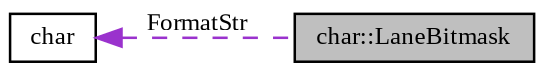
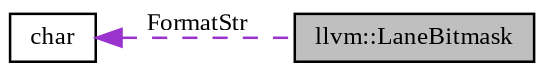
(414, 38) -> (414, 38)
